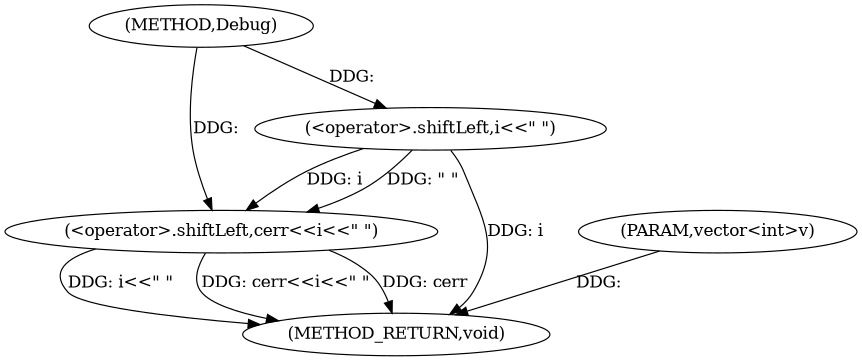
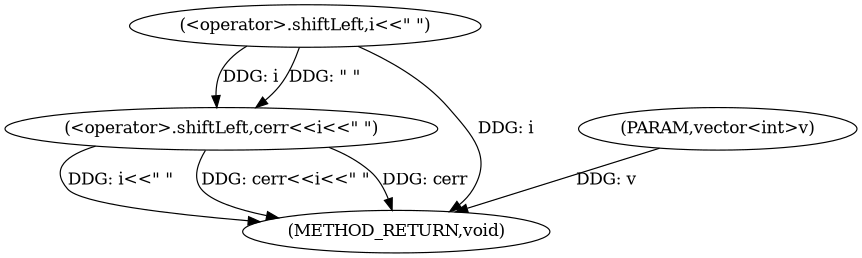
(201, 26) -> none
(601, 283) -> (607, 180)
